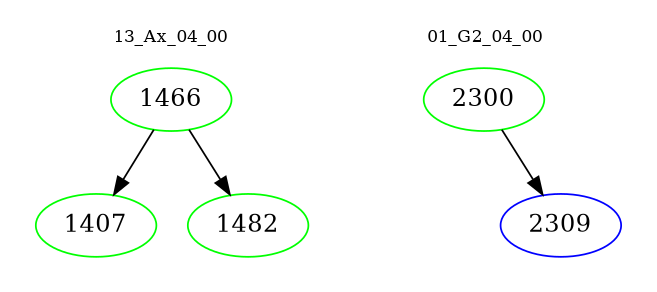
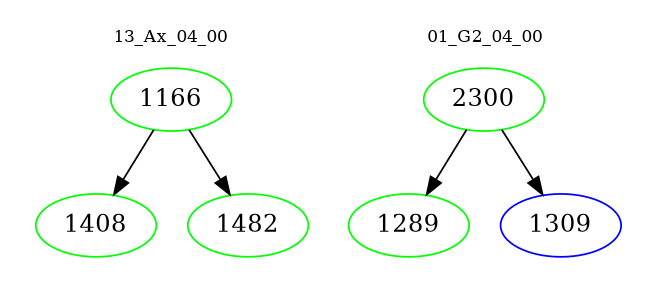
(171, 100) -> (171, 100)
(96, 225) -> (96, 225)
none -> (409, 225)
(561, 225) -> (561, 225)
